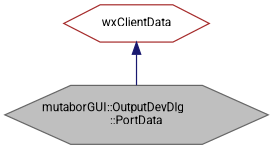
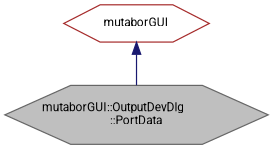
(137, 23) -> (137, 23)
